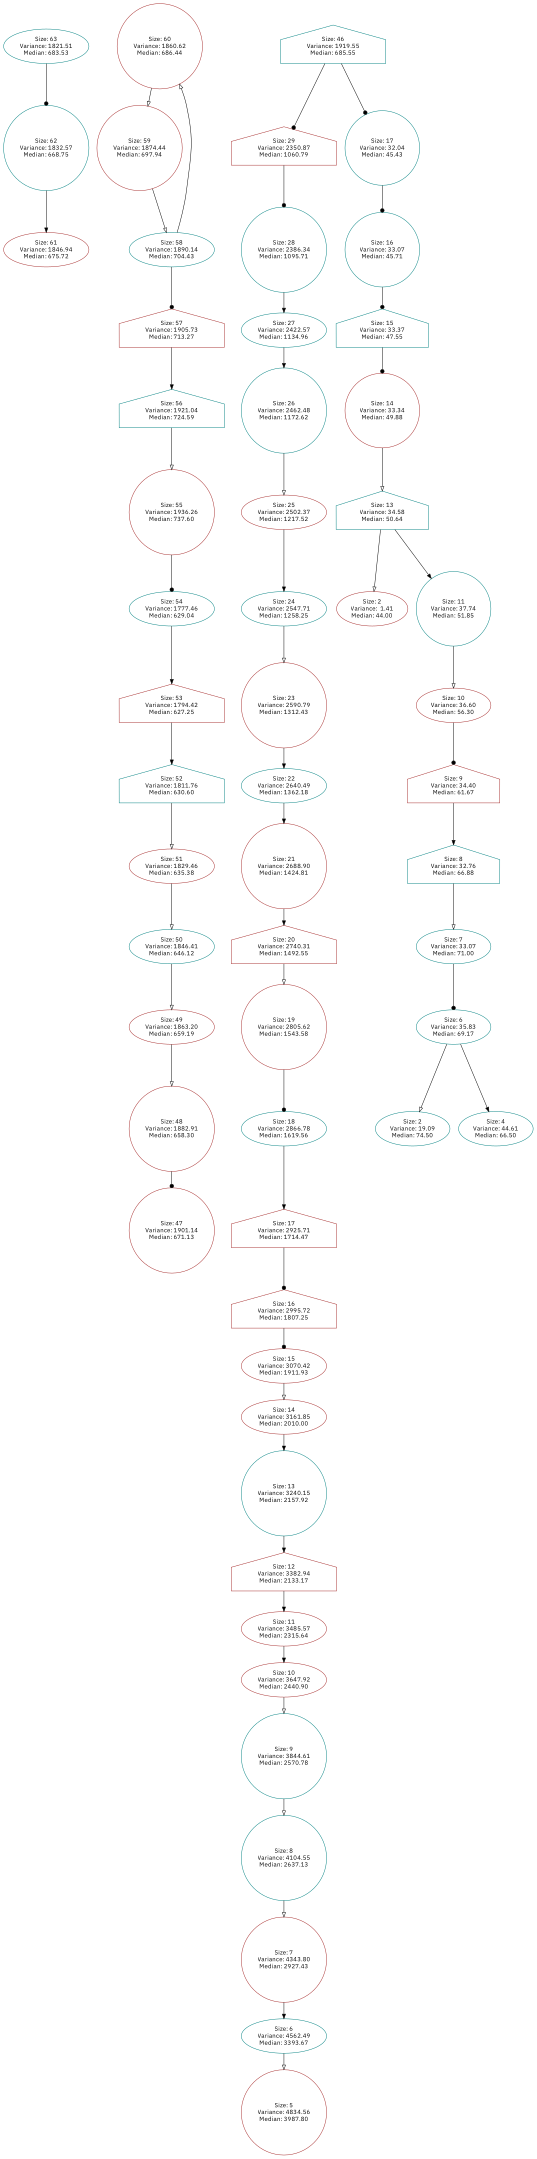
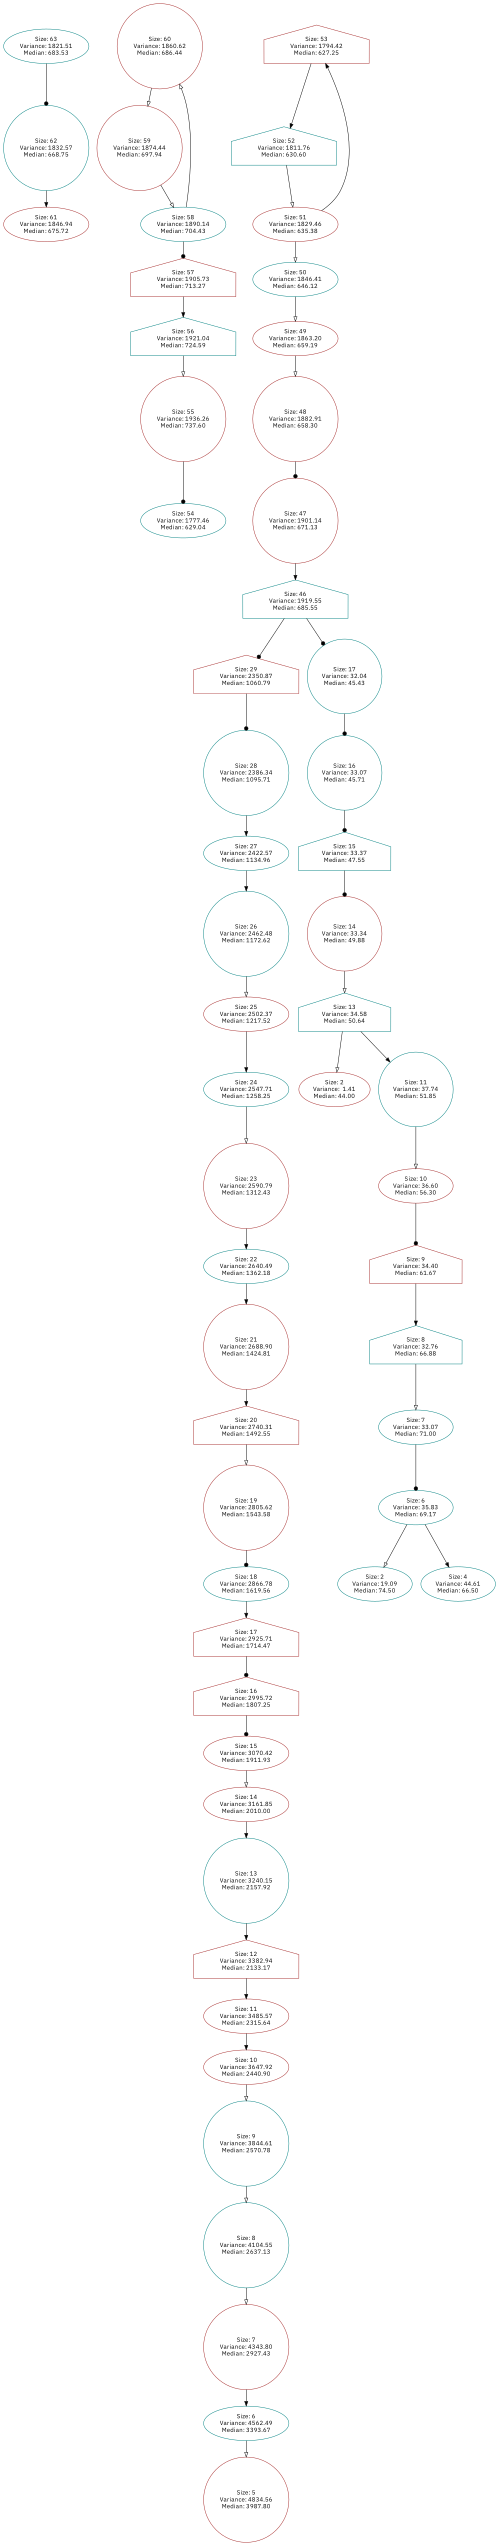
none -> (295, 569)
(172, 653) -> (349, 142)
